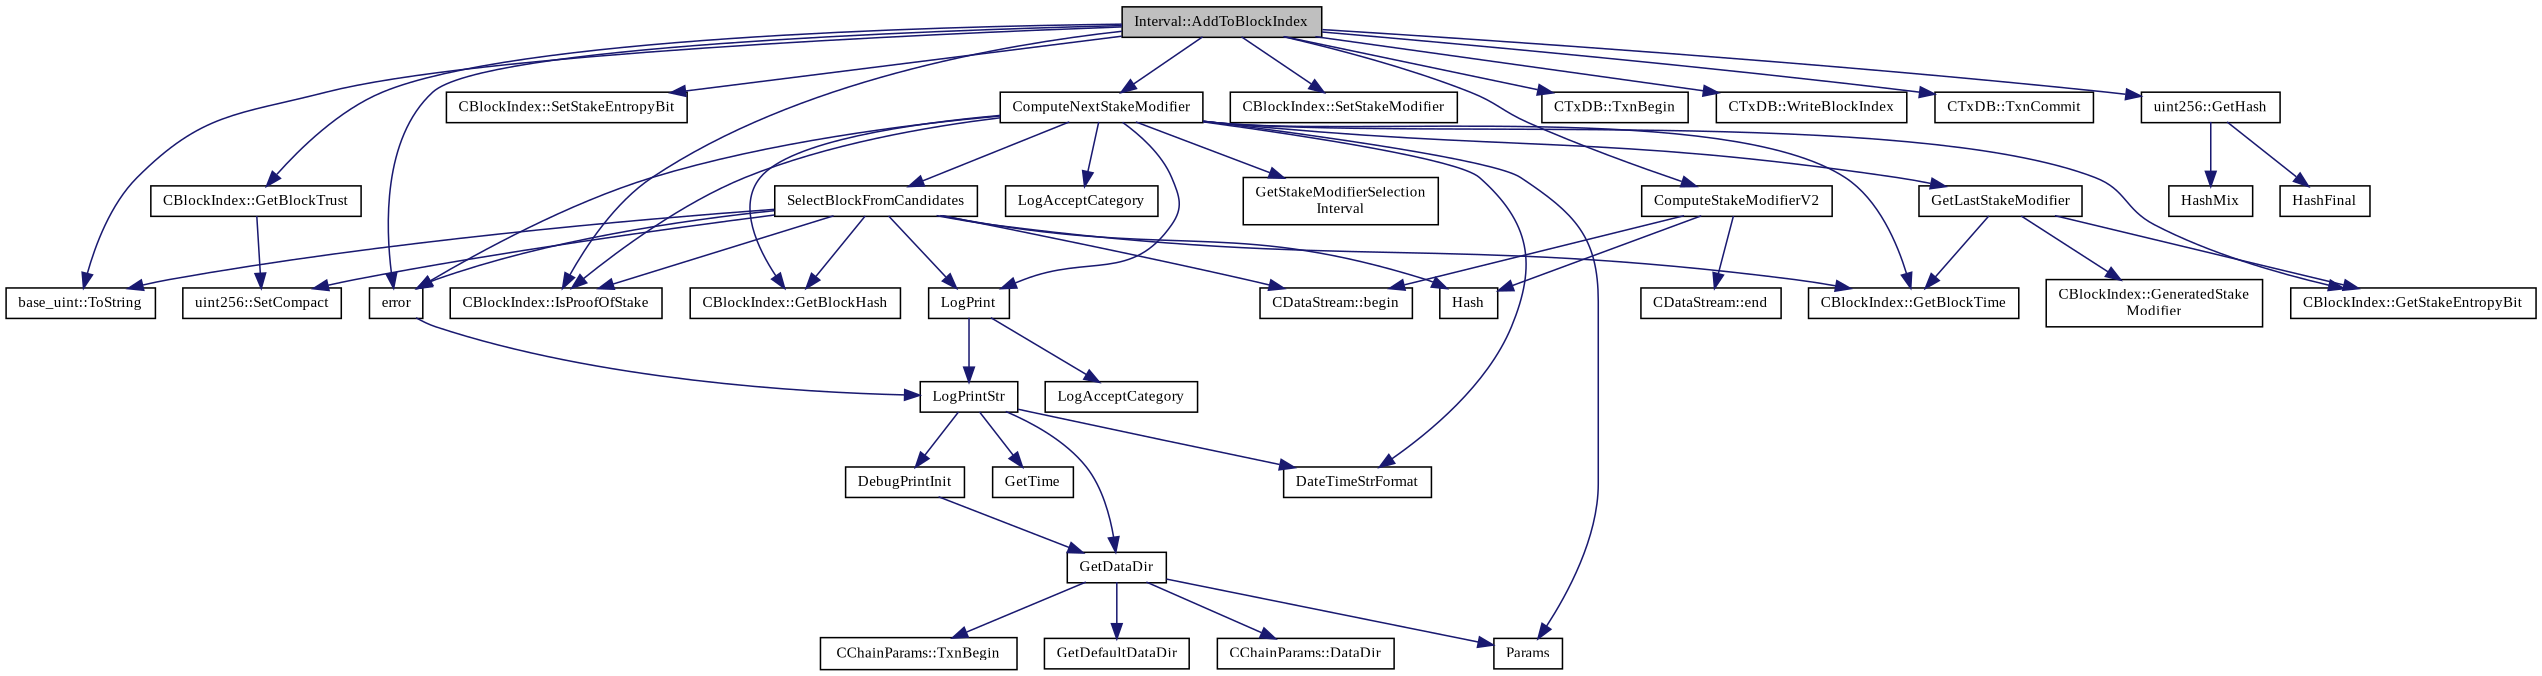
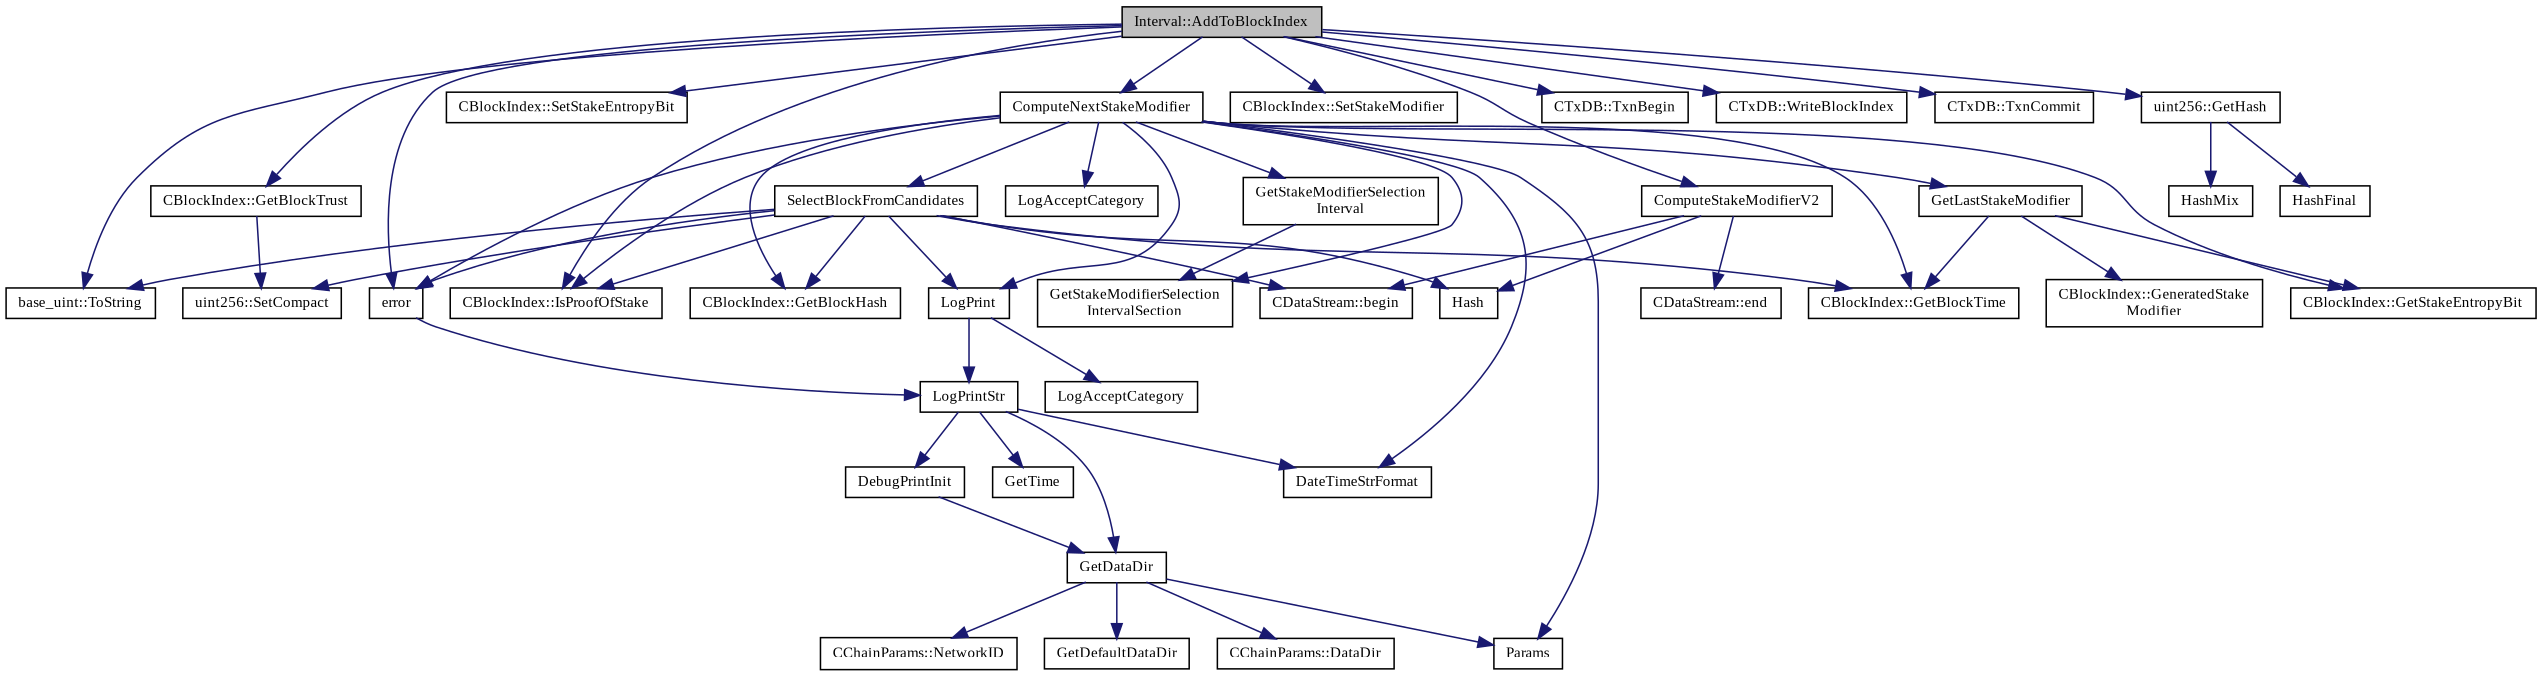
none -> (1135, 303)
(919, 654) -> (919, 654)
